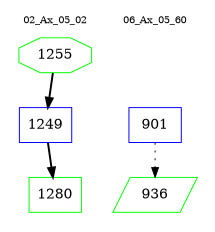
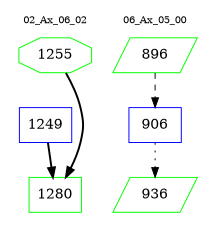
(55, 21) -> (55, 21)
(155, 21) -> (155, 21)
none -> (155, 55)
(51, 85) -> (83, 120)
(155, 125) -> (155, 125)
